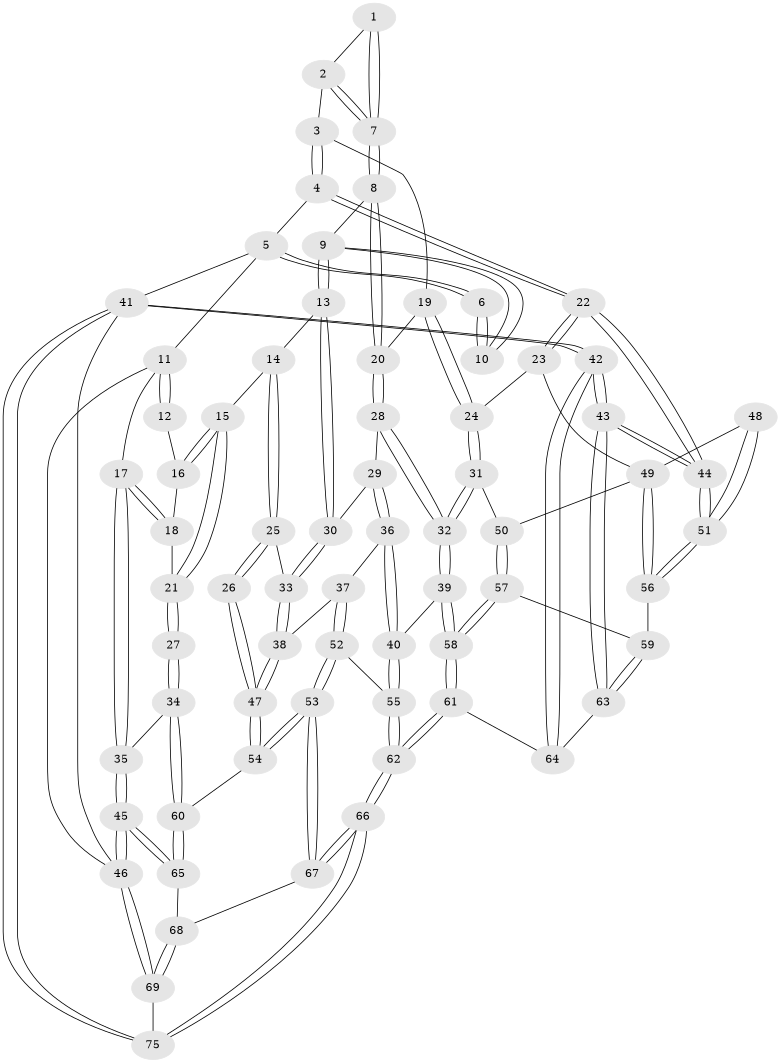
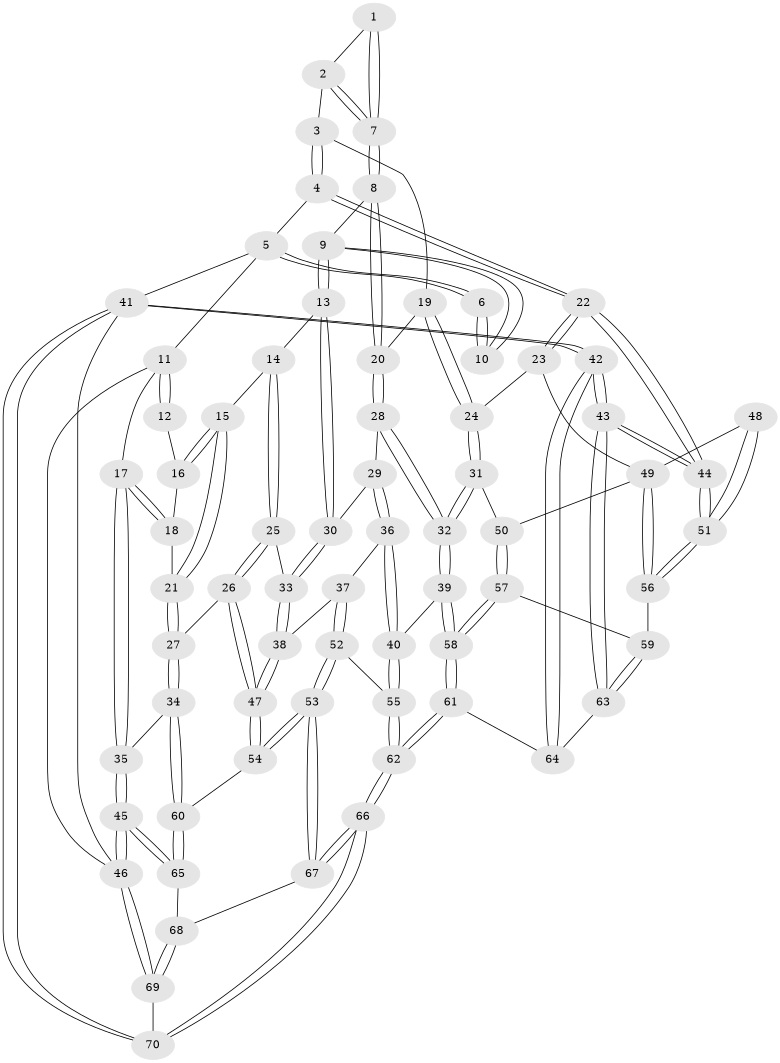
none -> (201, 617)
(153, 1045) -> (153, 1045)
